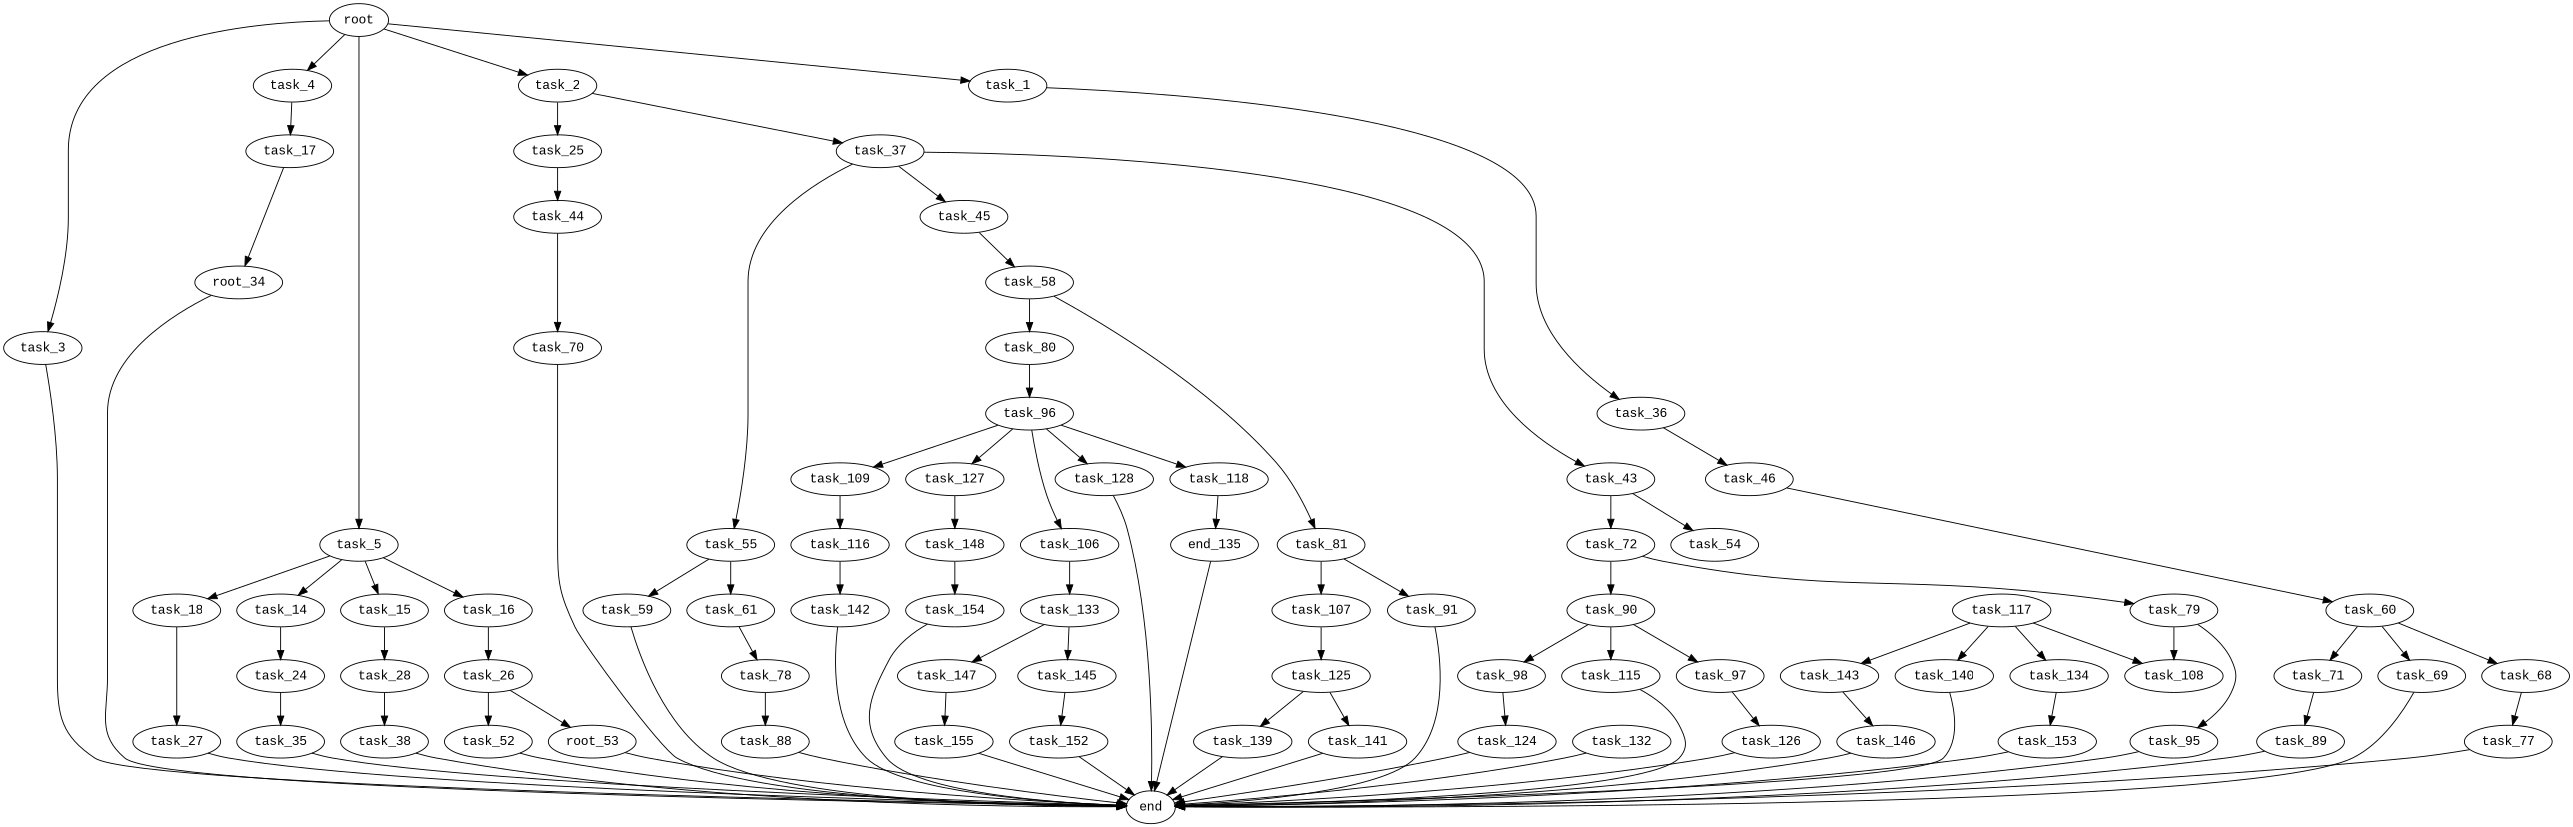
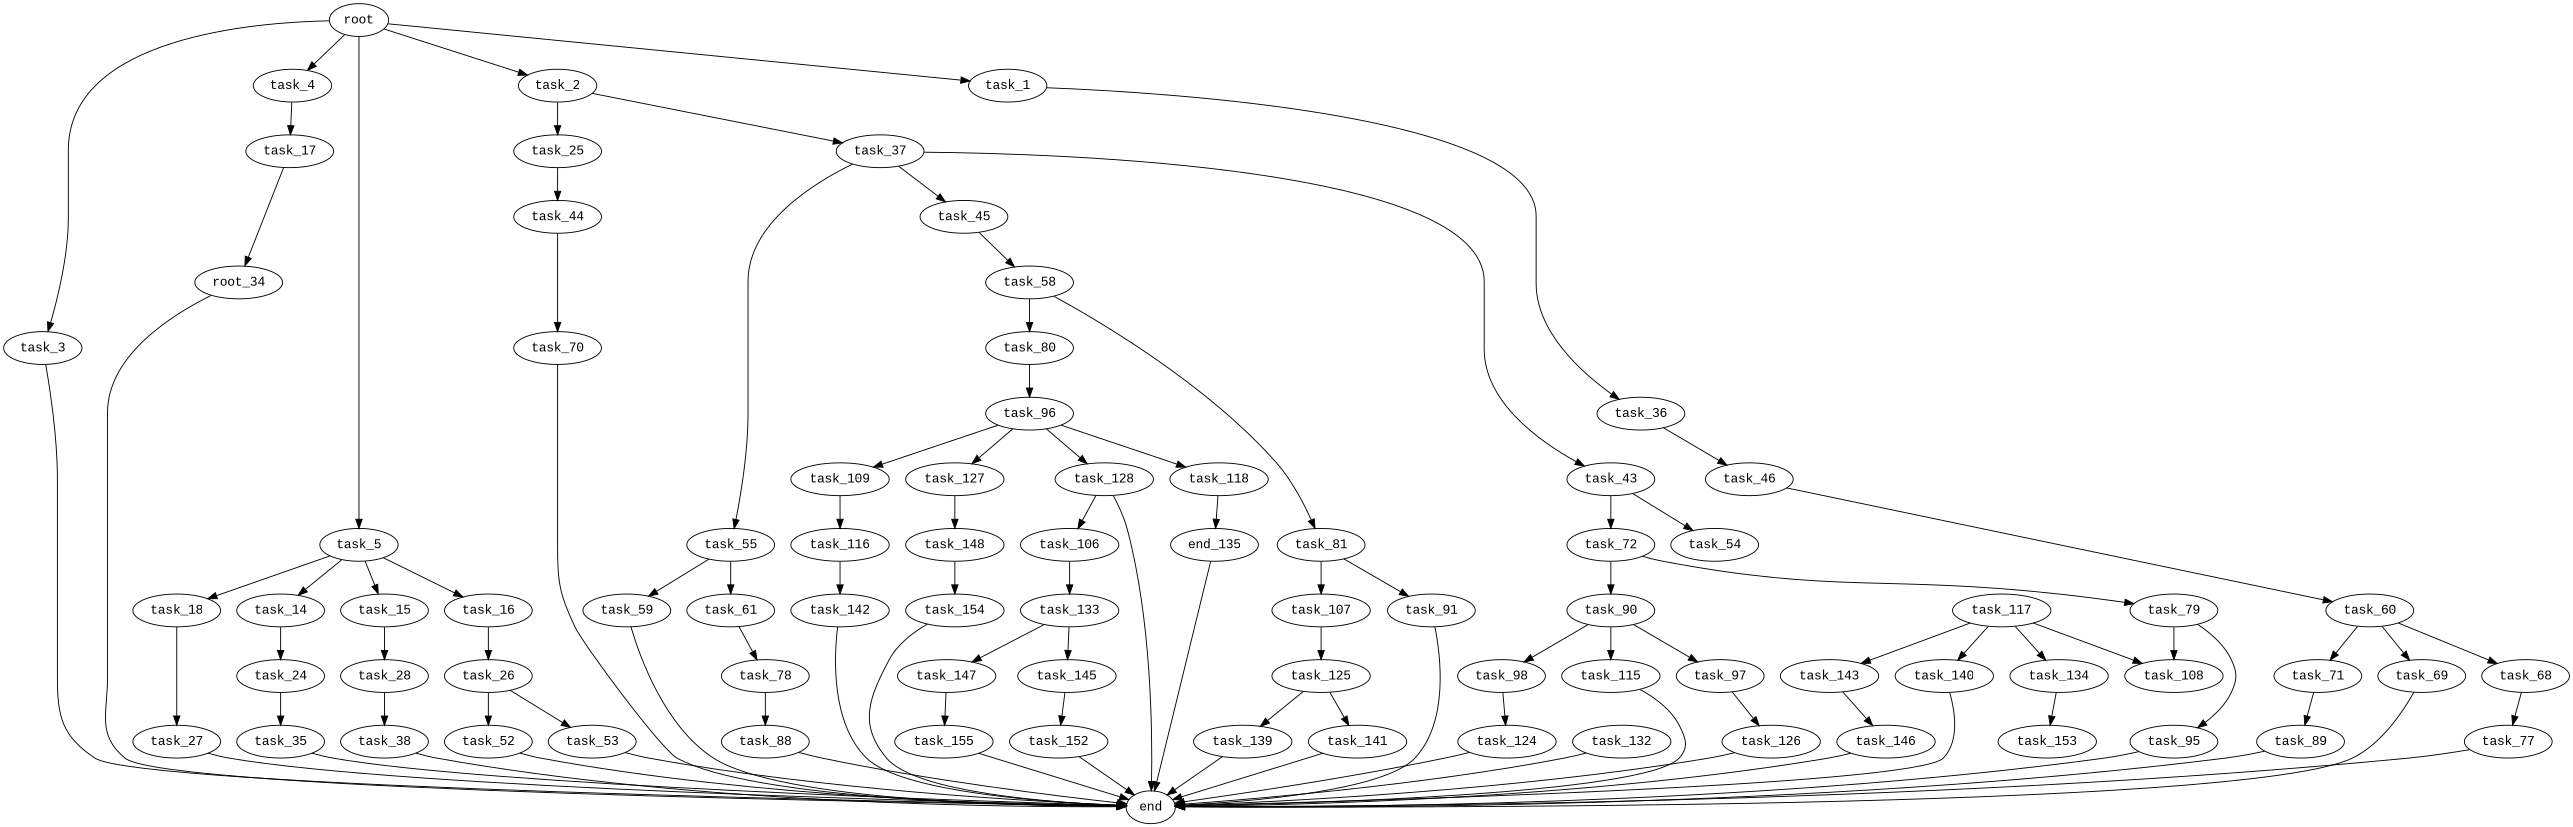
(1041, 476) -> (1089, 508)
(592, 742) -> (592, 742)
(1597, 792) -> none
